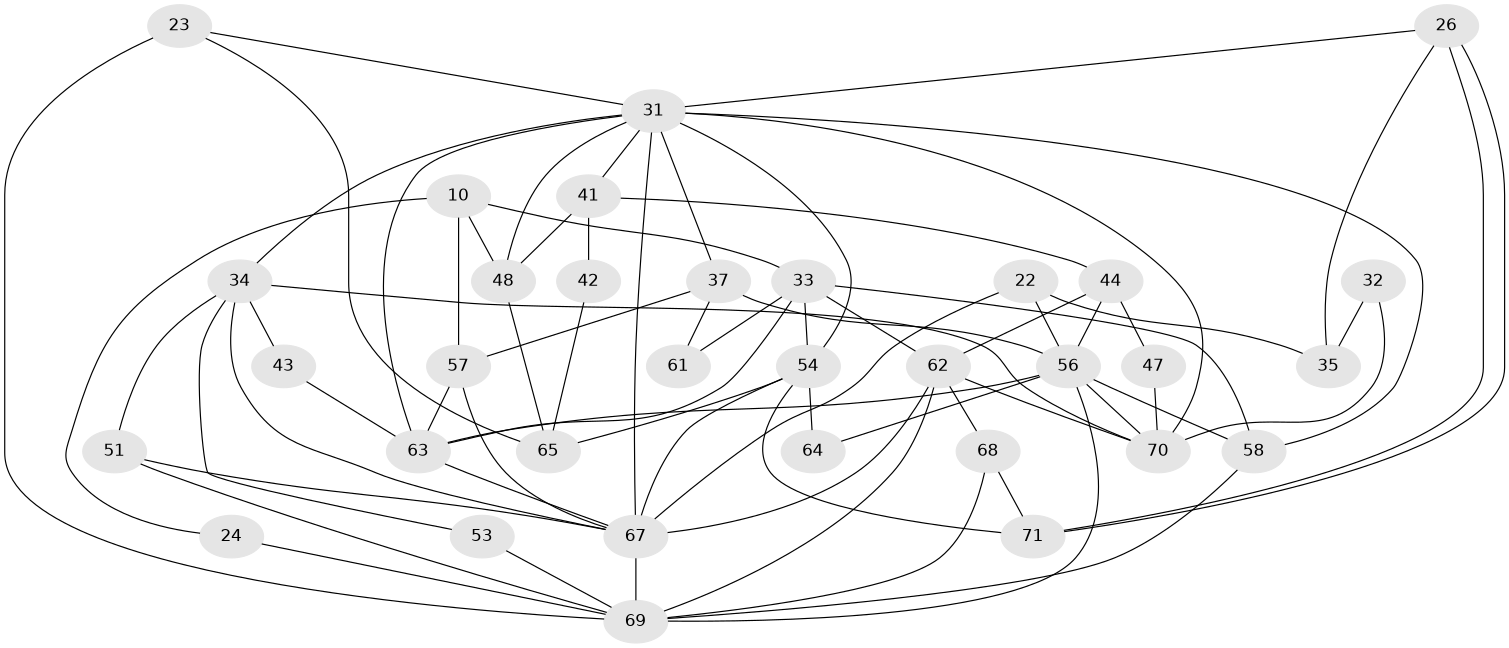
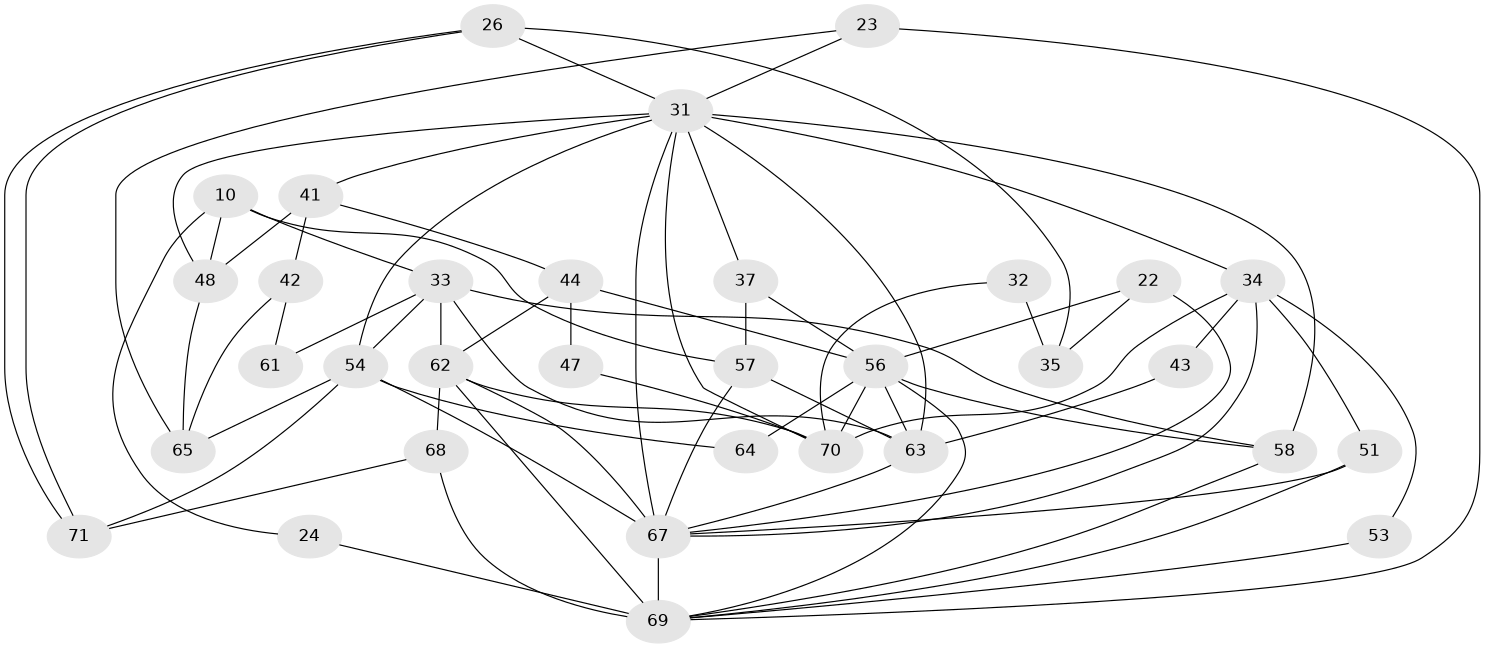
(699, 324) -> (281, 324)
